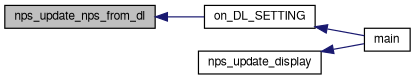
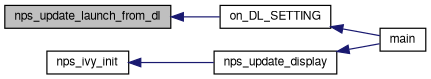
(80, 17) -> (88, 17)
none -> (88, 63)
